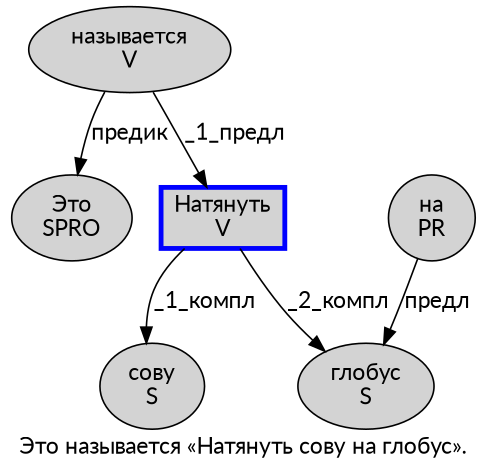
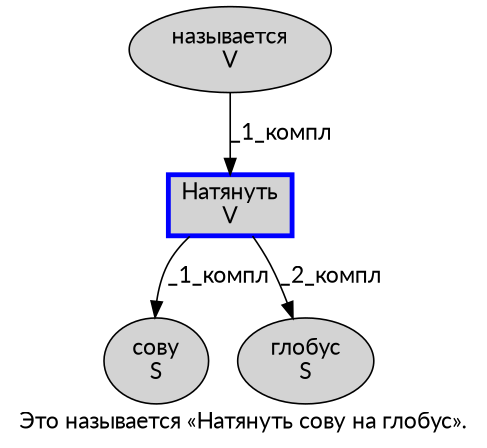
(235, 134) -> (282, 134)
(72, 218) -> none
(432, 218) -> none
